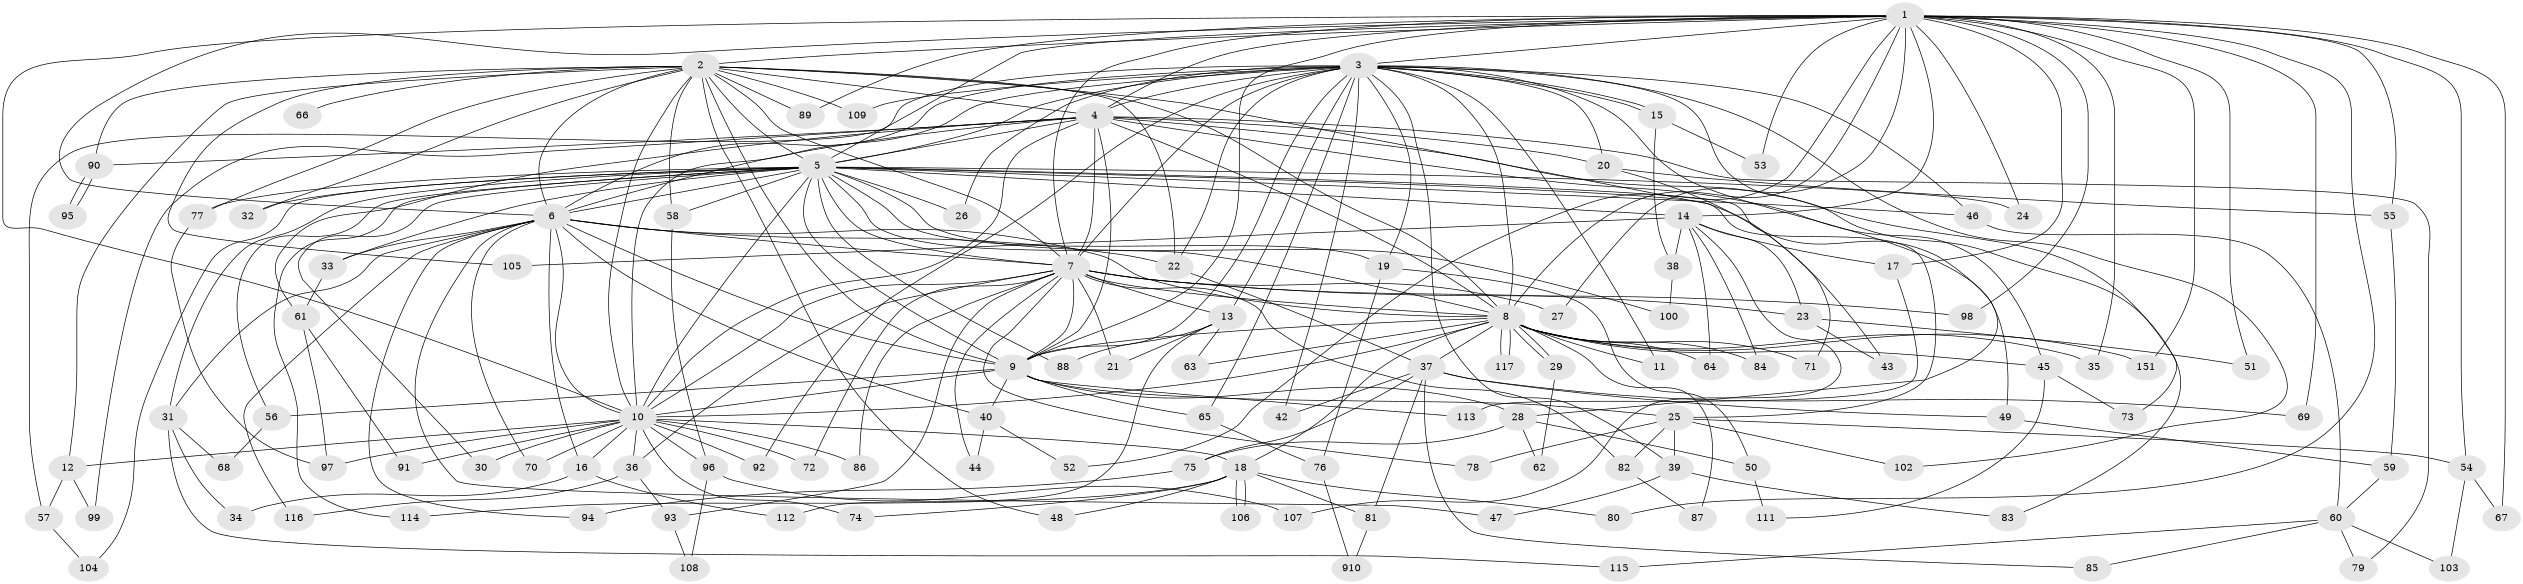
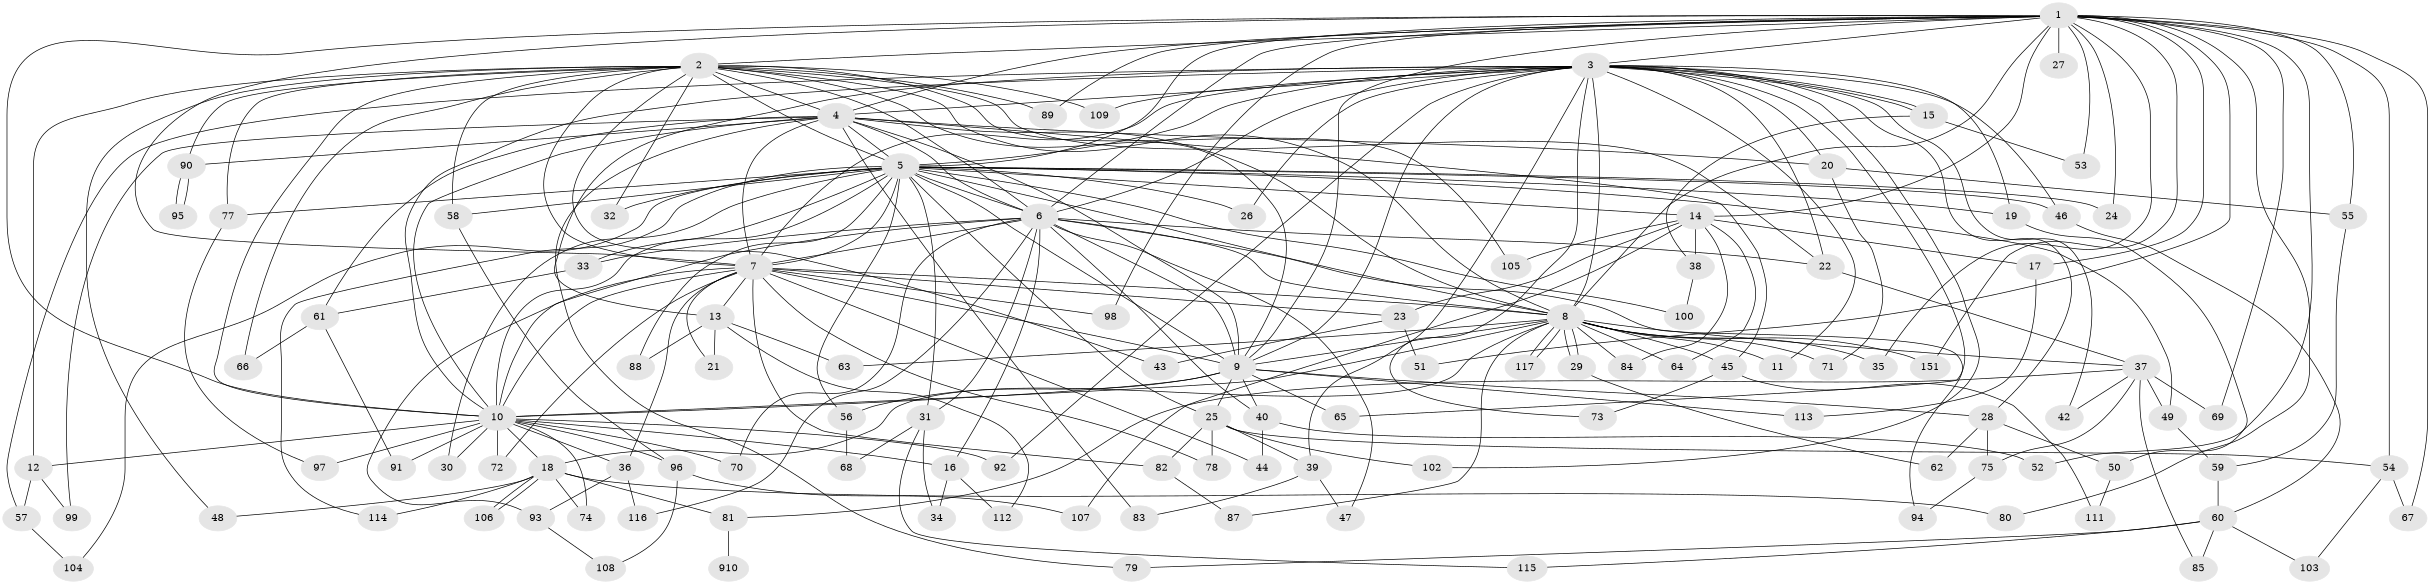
(1317, 284) -> none
(318, 392) -> (285, 340)
(860, 468) -> none
(1320, 468) -> none
